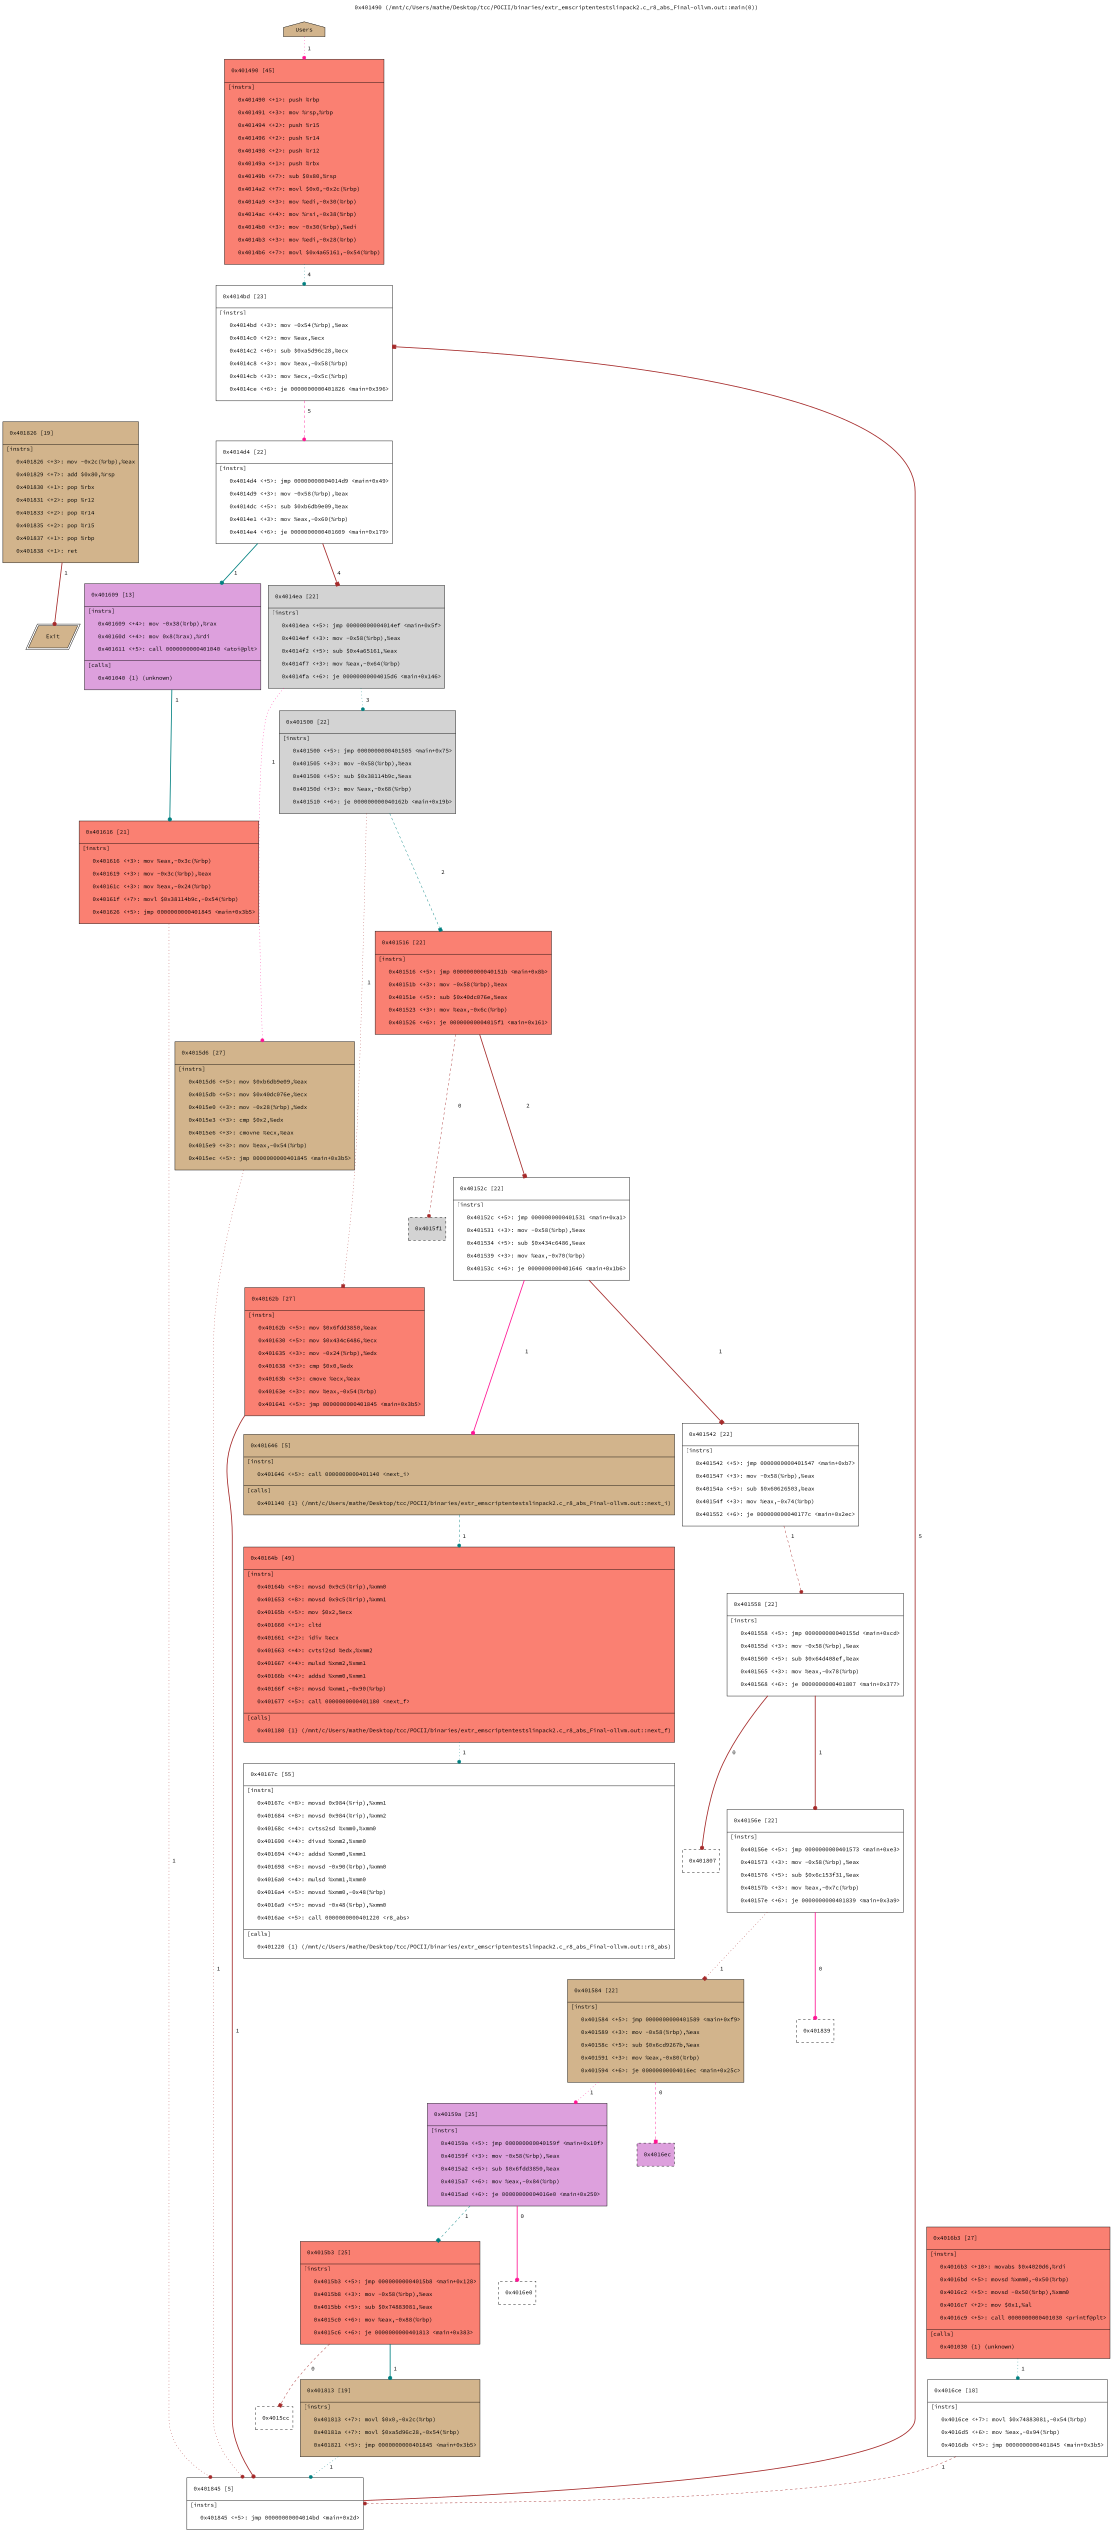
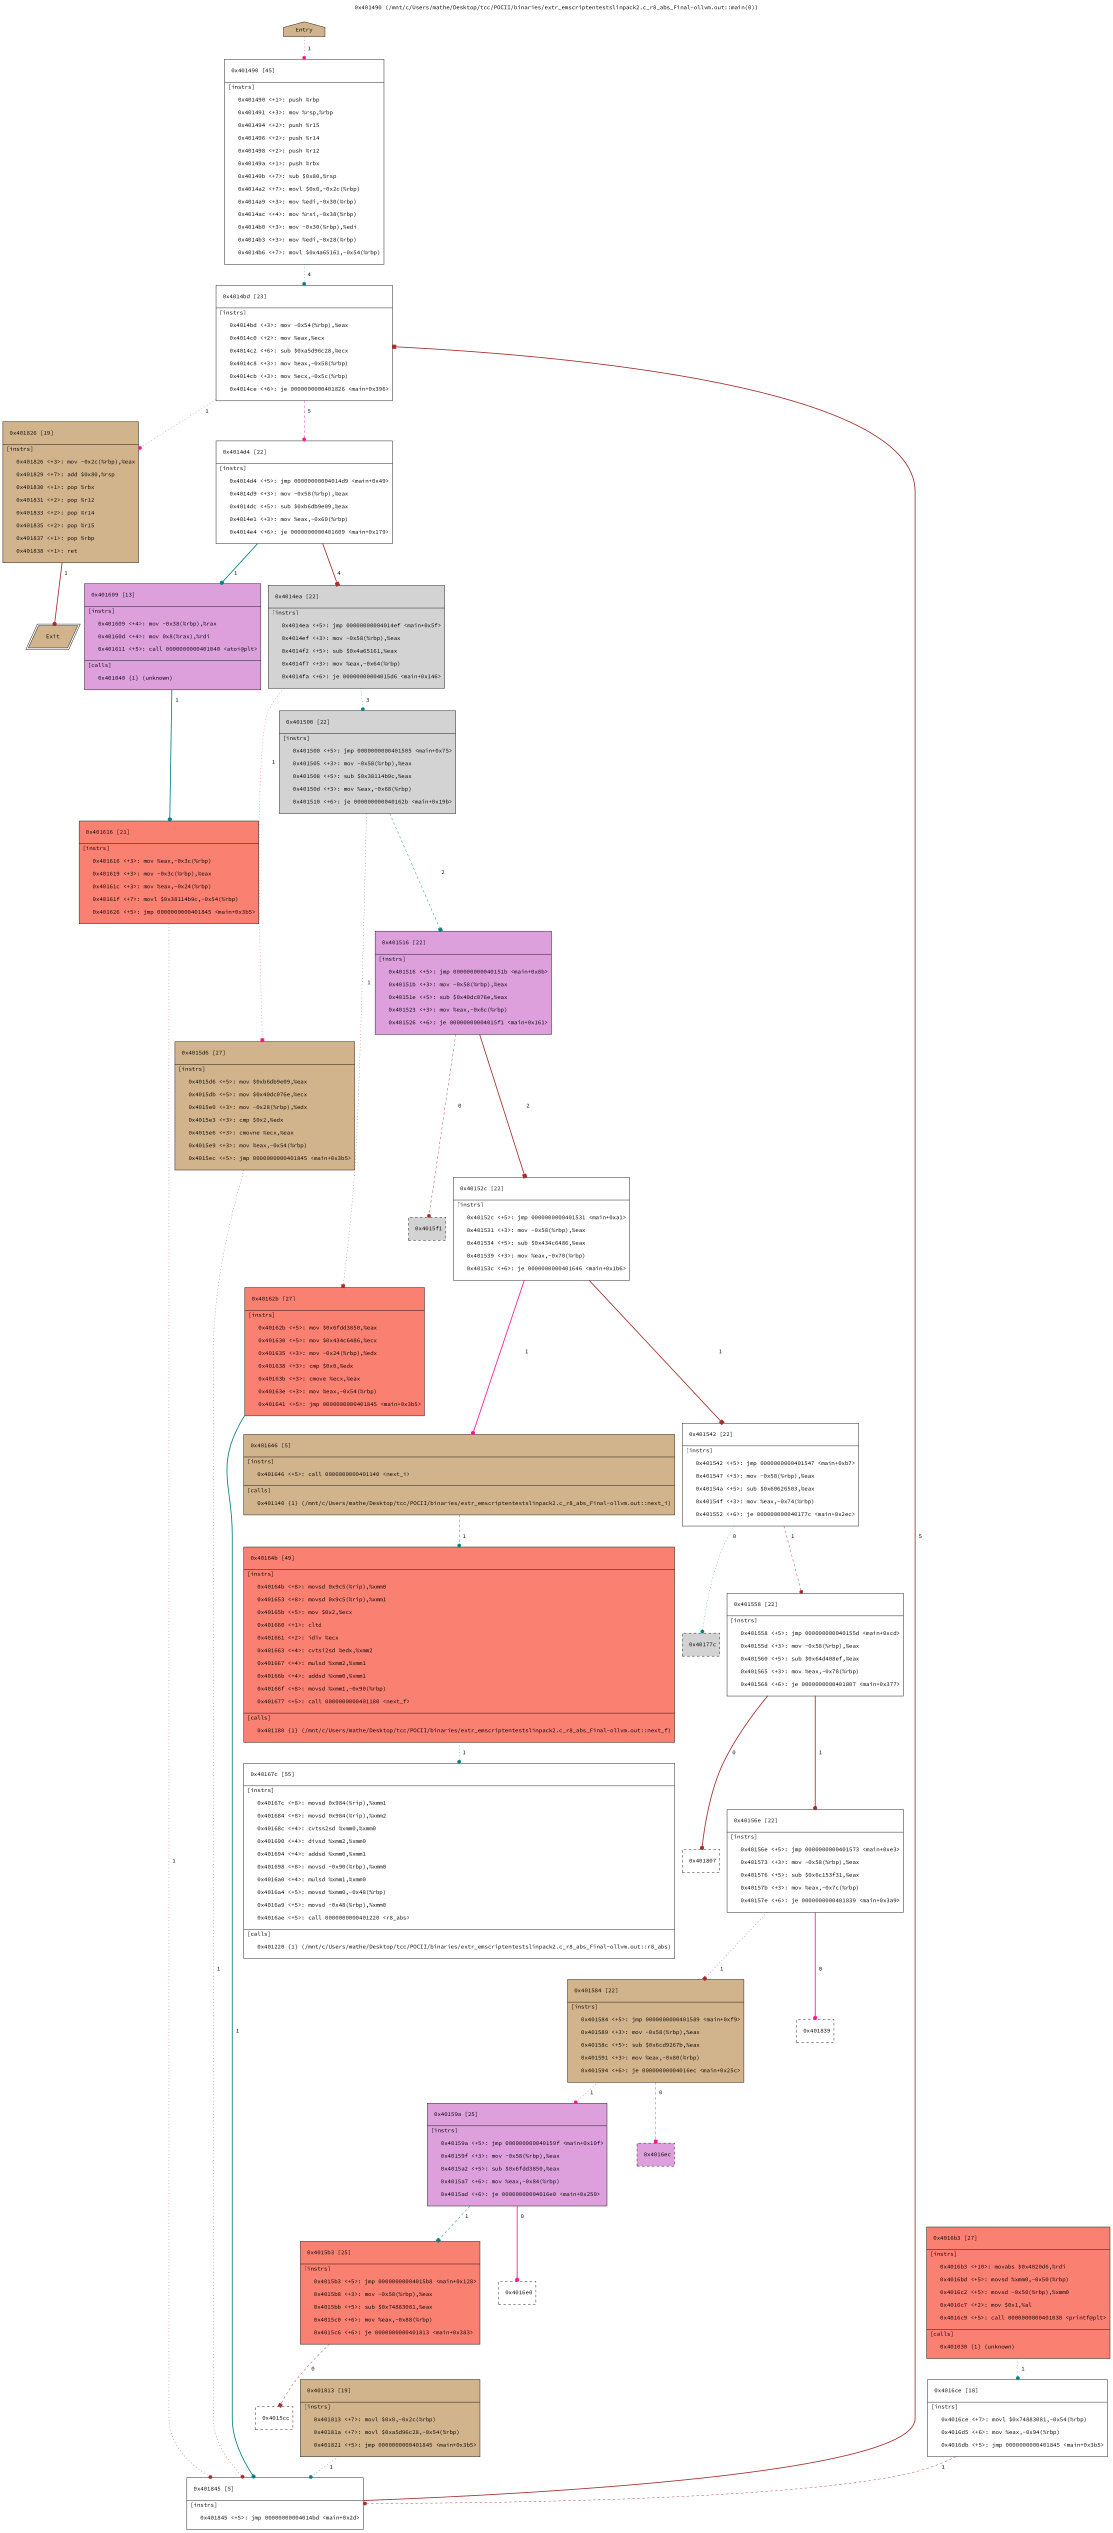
(304, 30) -> (304, 30)
(304, 162) -> (304, 162)
none -> (179, 423)
(259, 861) -> (259, 861)
(463, 983) -> (463, 983)
none -> (701, 1645)
(232, 1946) -> (232, 1946)
(390, 2360) -> none
